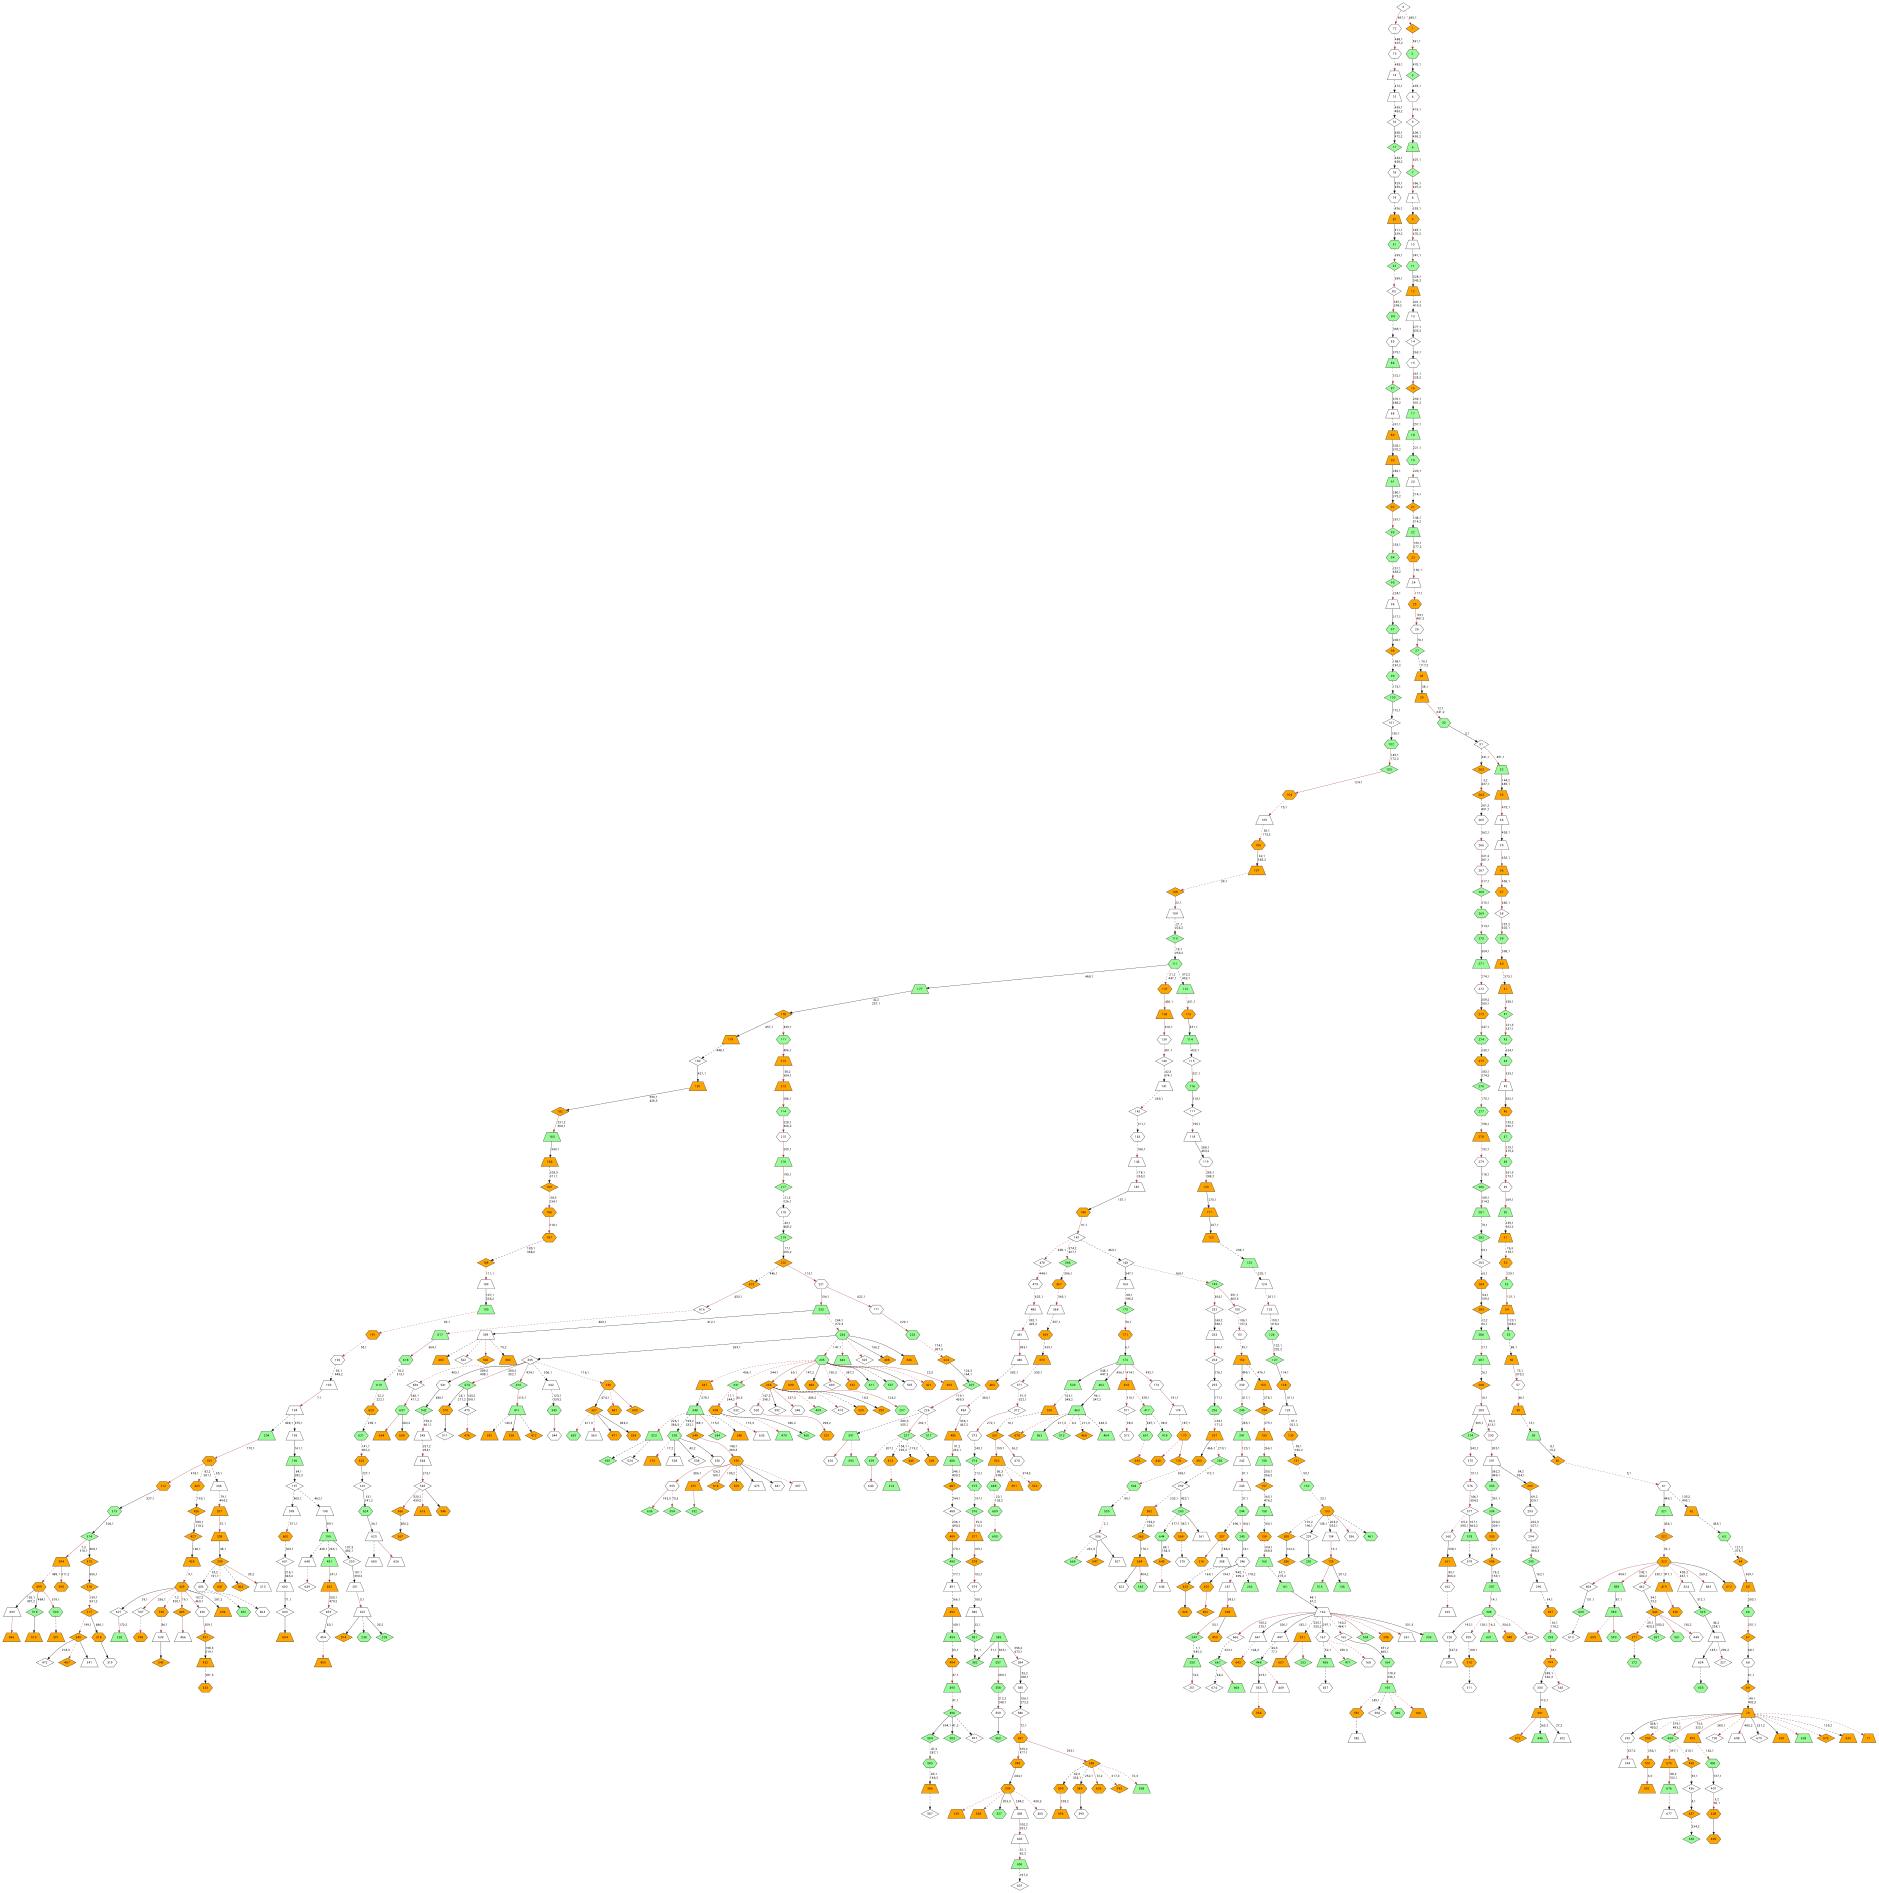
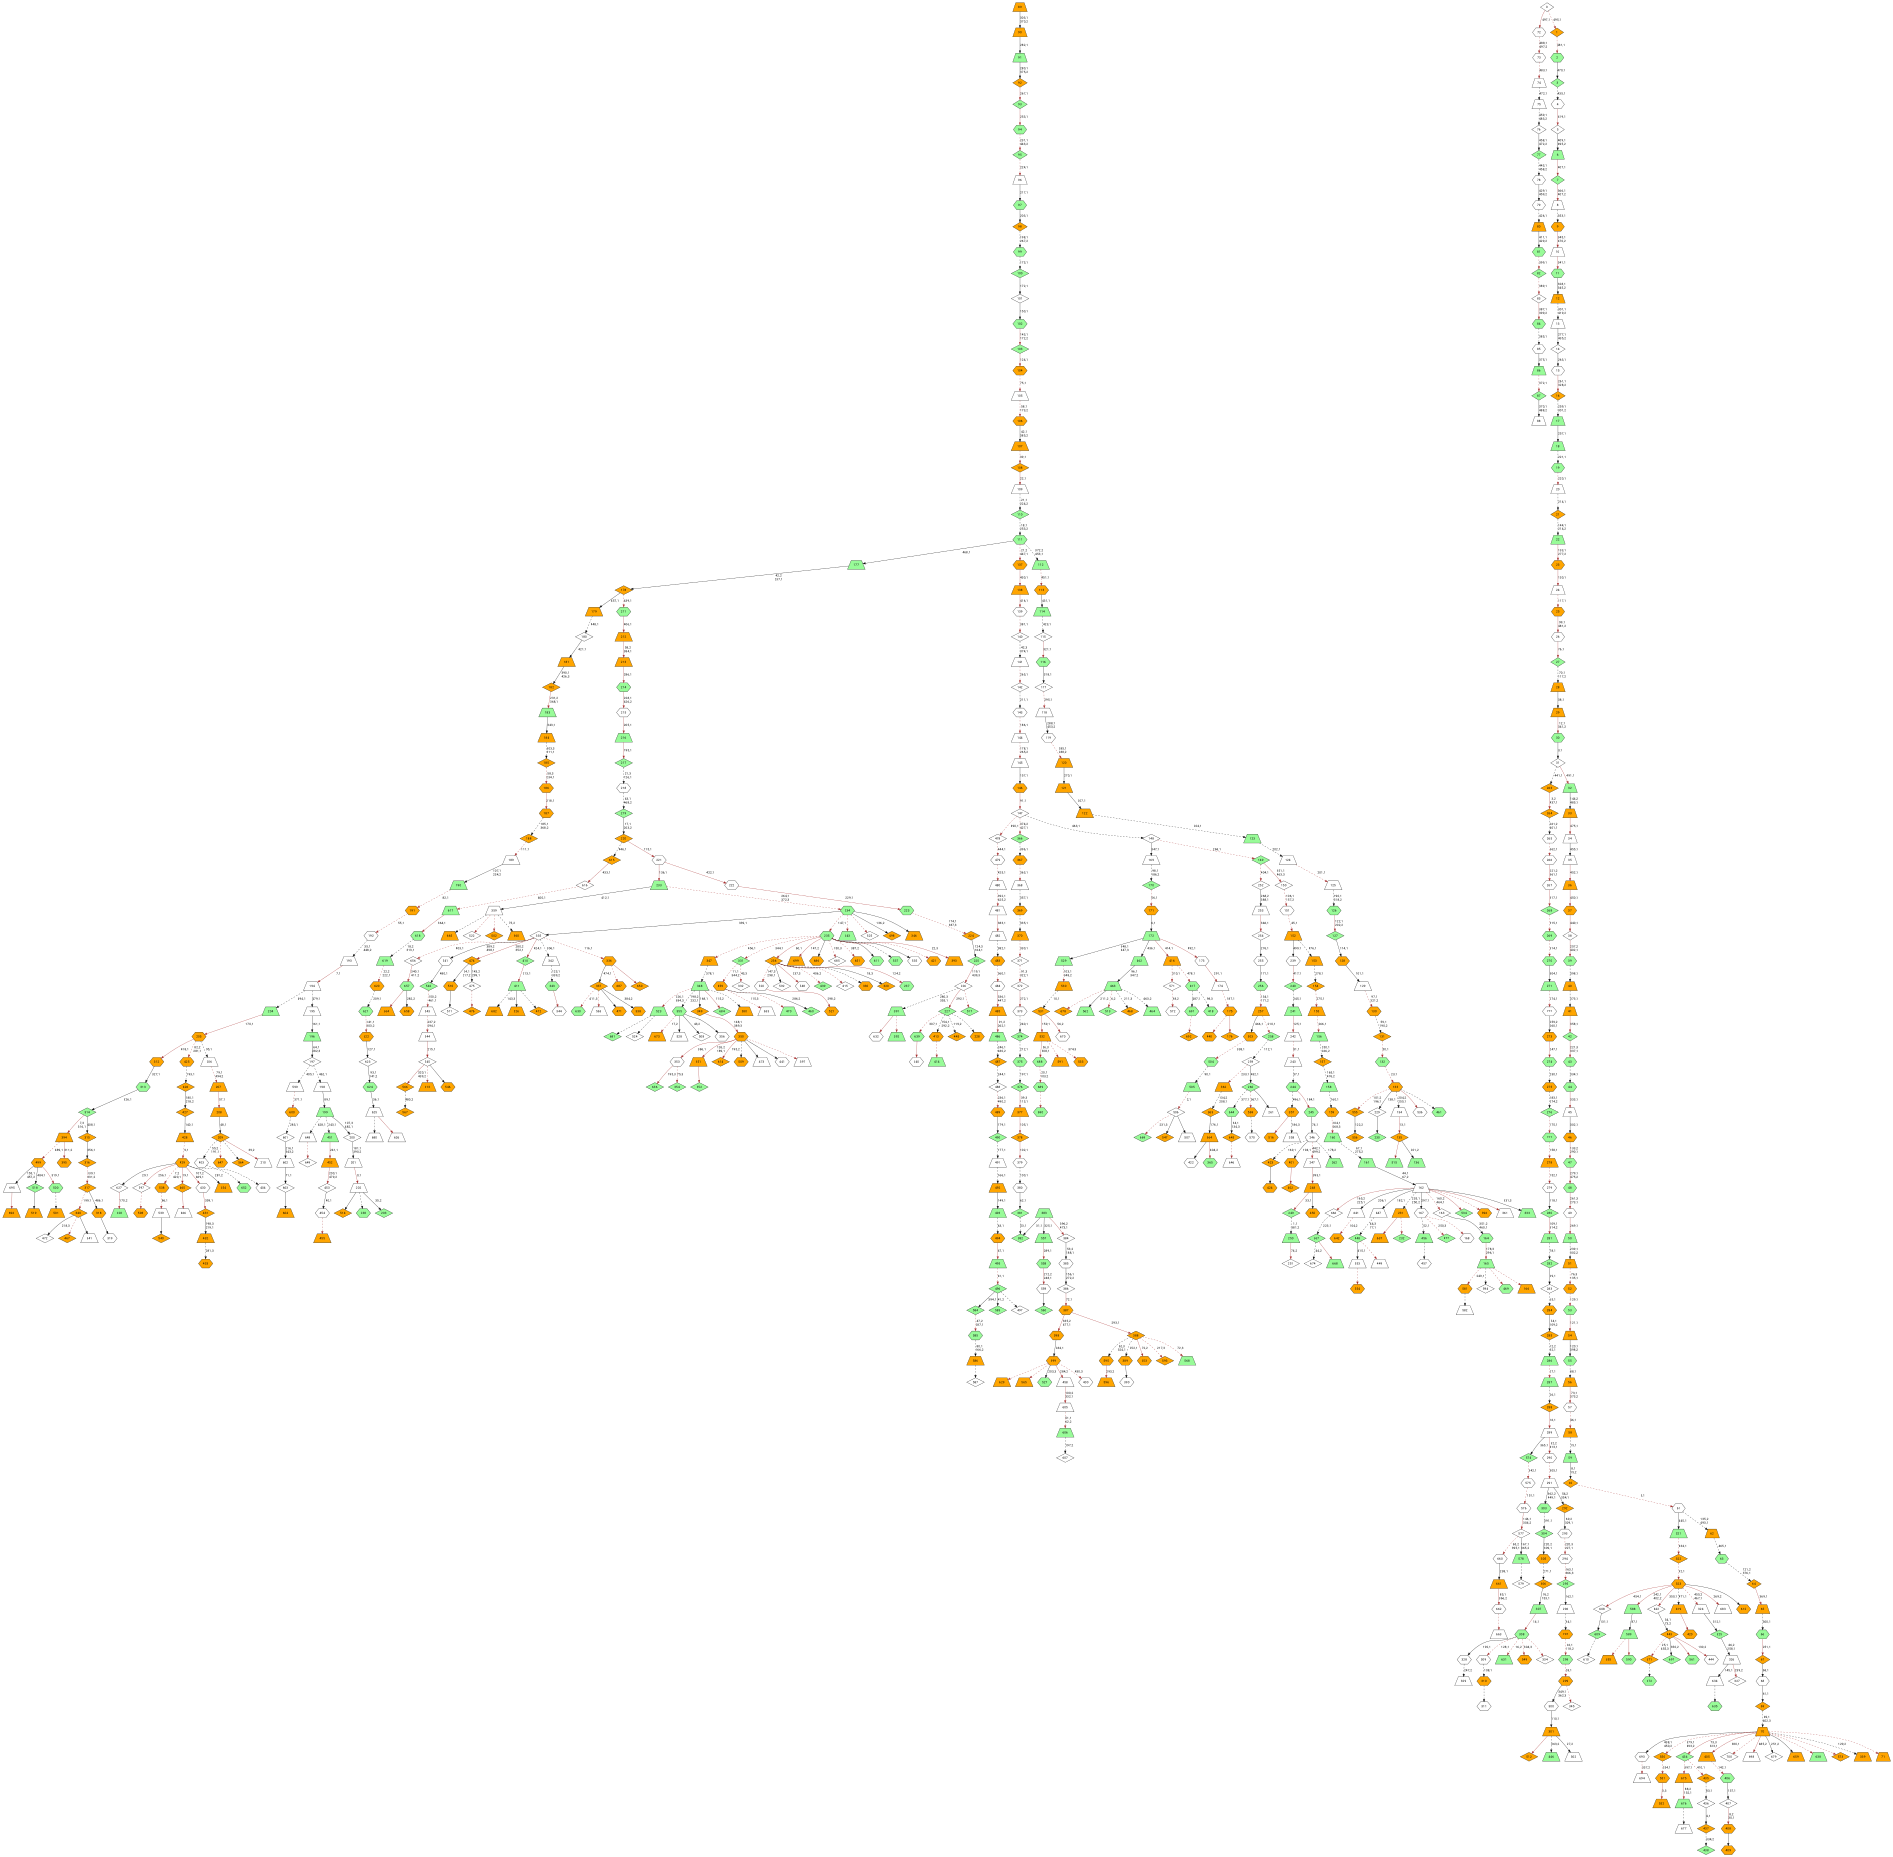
(1393, 423) -> none
(467, 1385) -> (472, 961)
(975, 1612) -> (1020, 1188)
